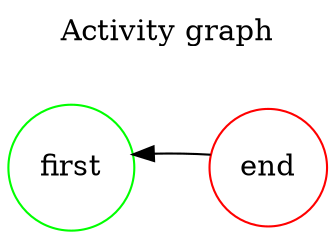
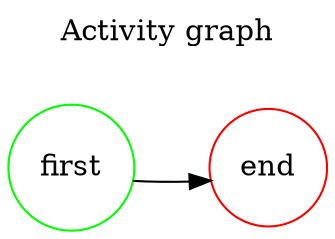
(182, 154) -> (161, 182)
